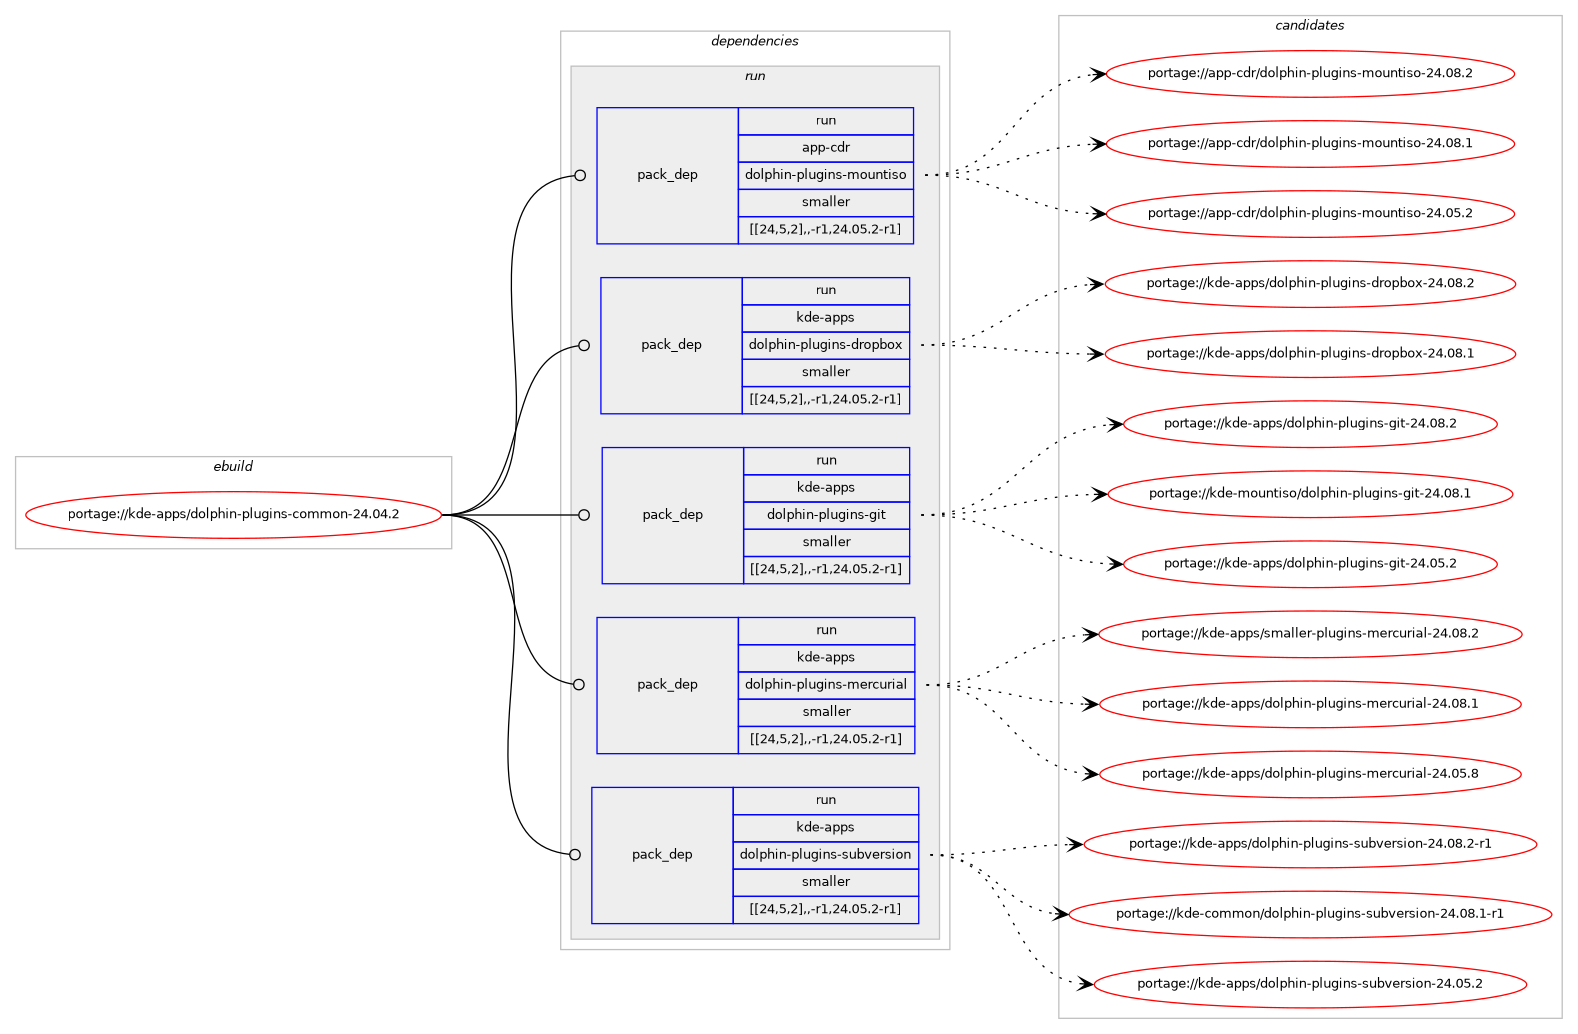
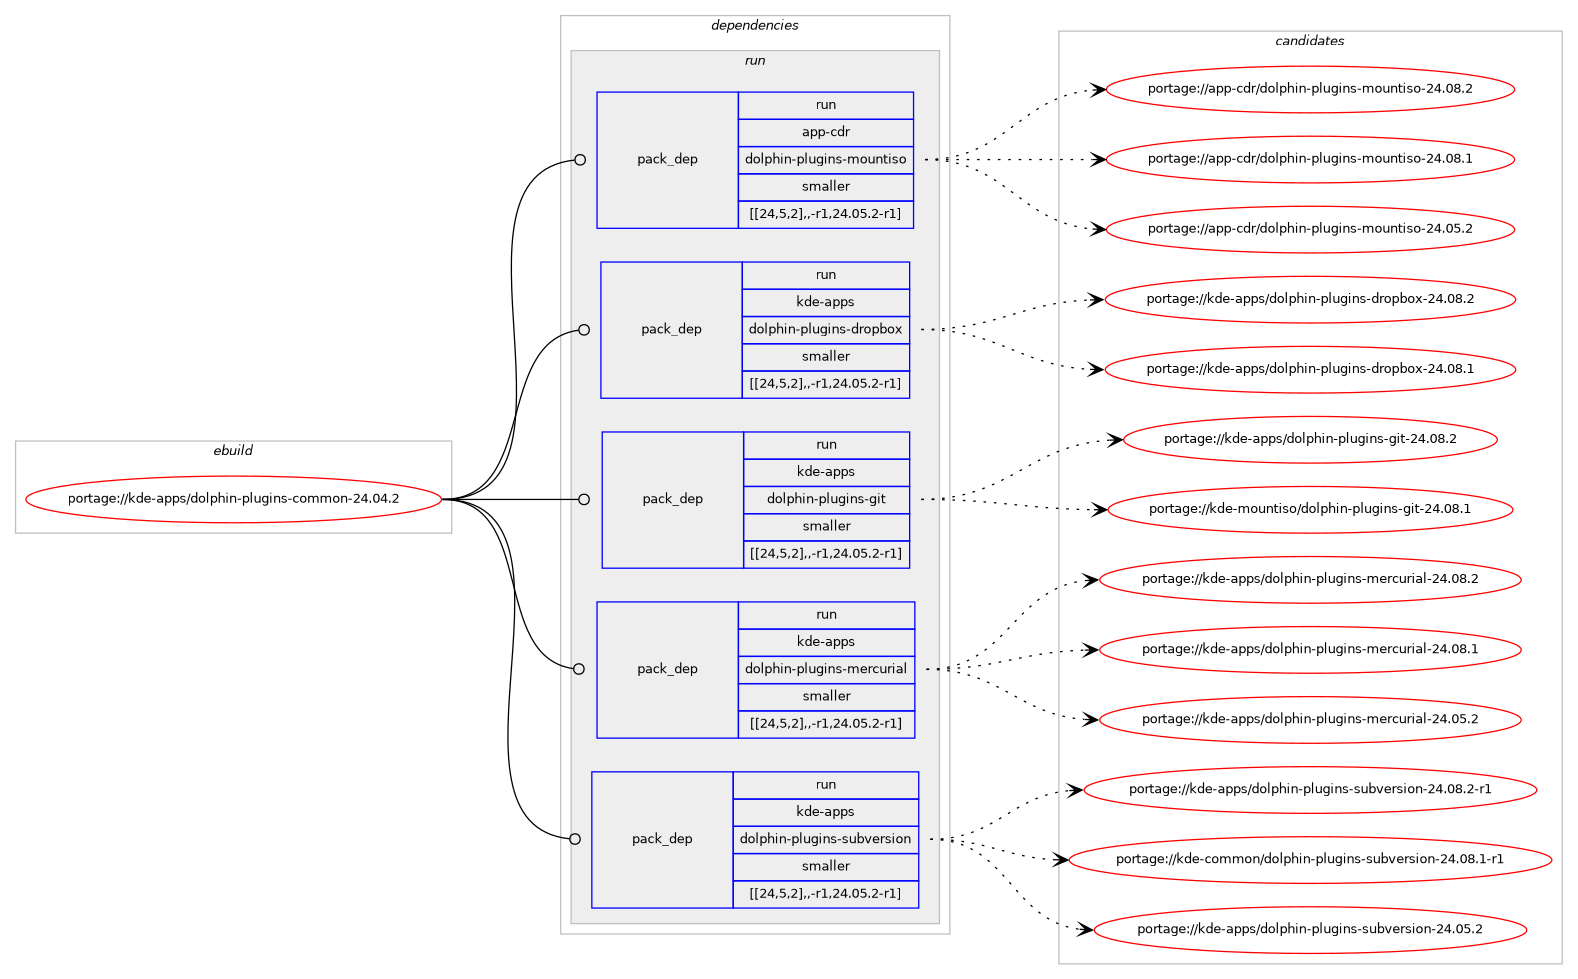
(1311, 564) -> none
(1311, 634) -> (1311, 580)
(1311, 774) -> (1311, 720)
